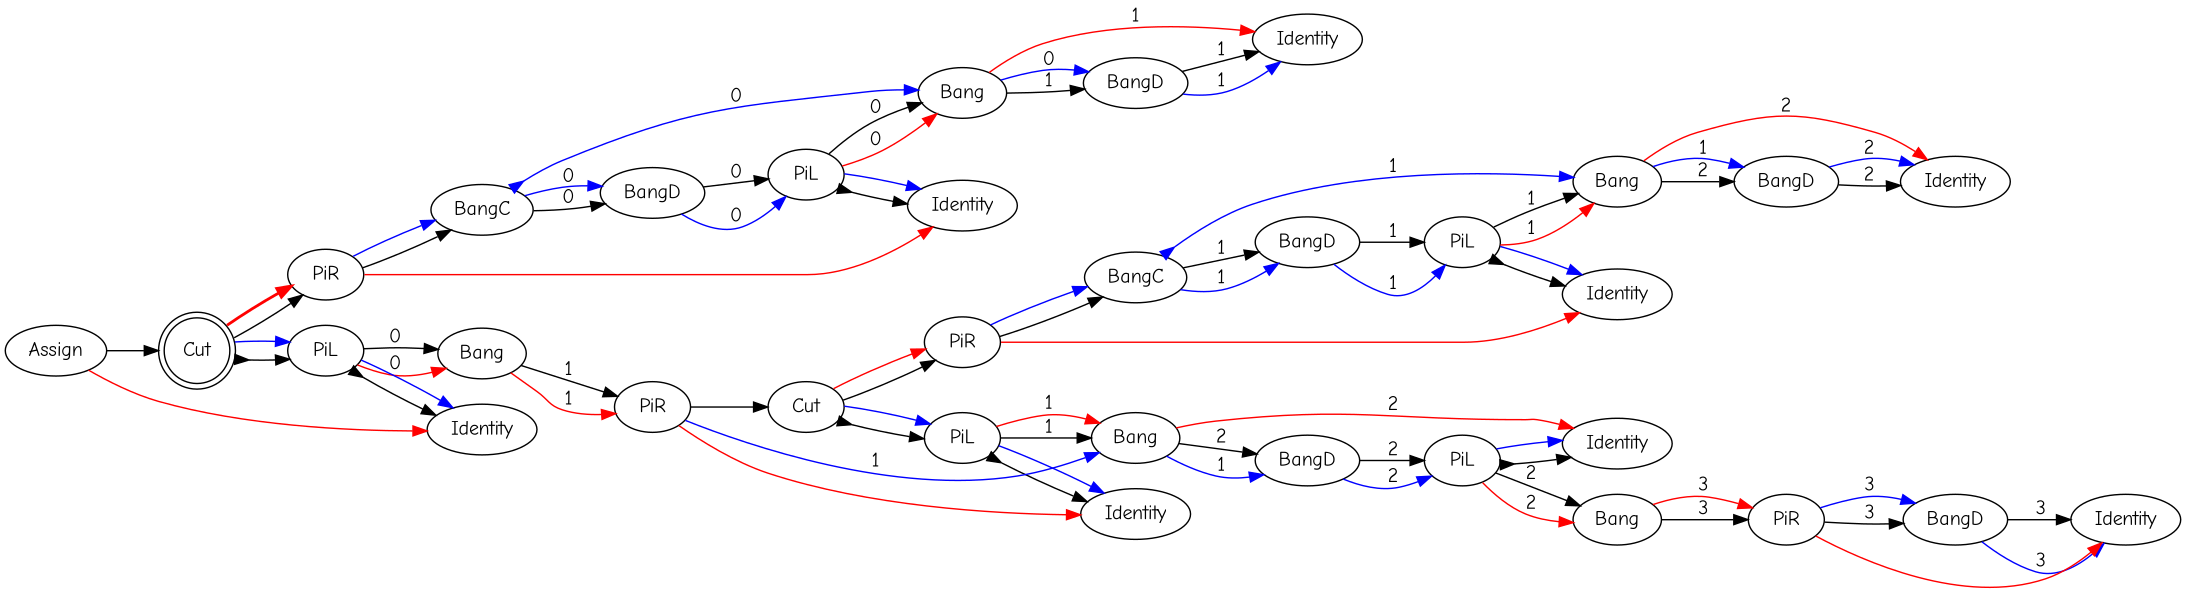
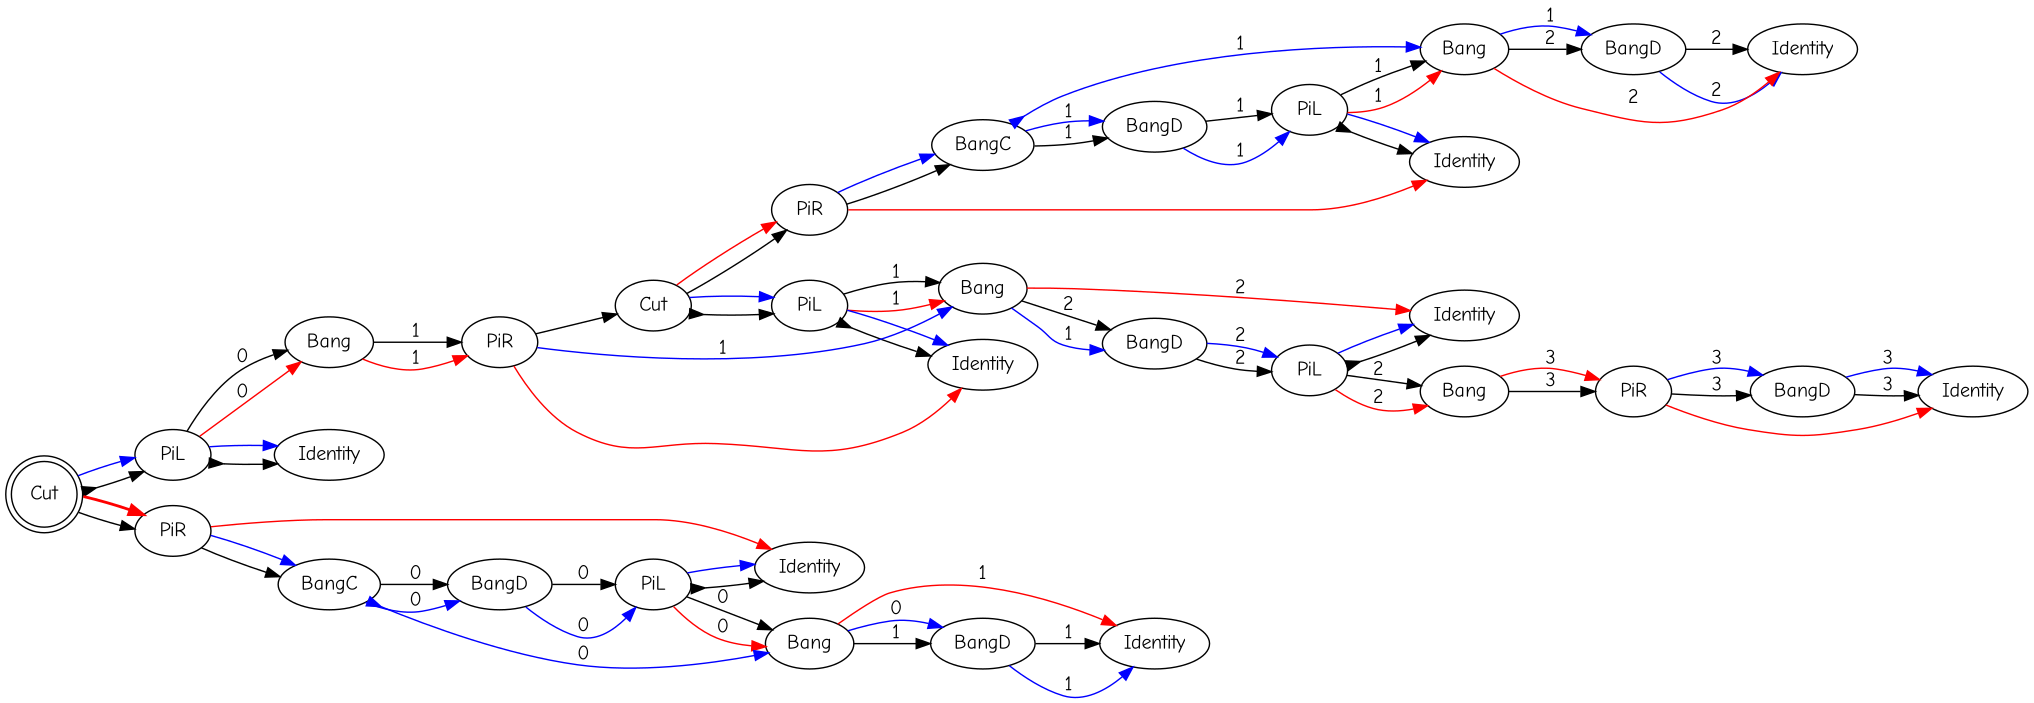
(56, 351) -> none
